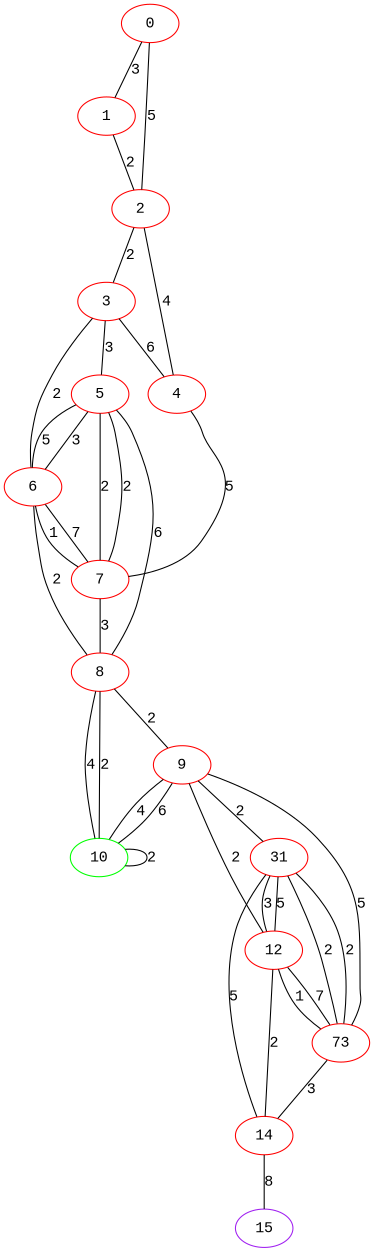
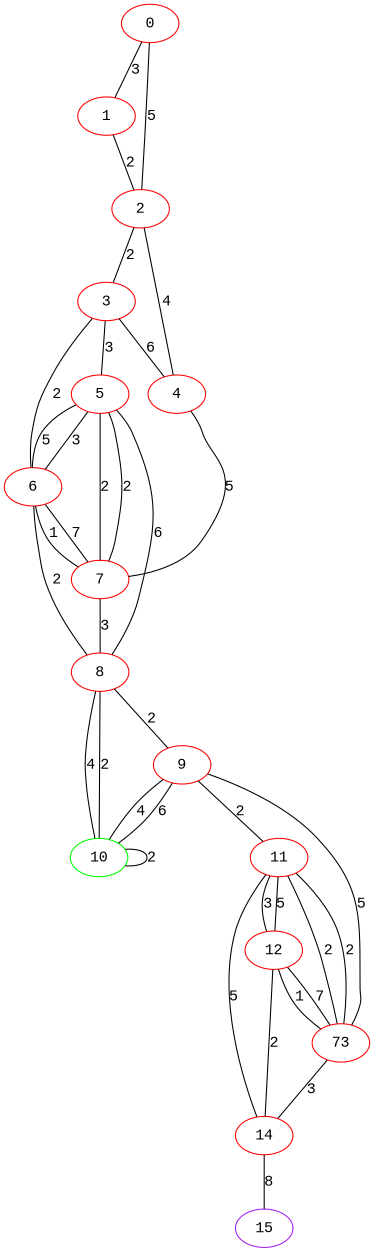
(279, 858) -> (279, 858)
(223, 860) -> none
